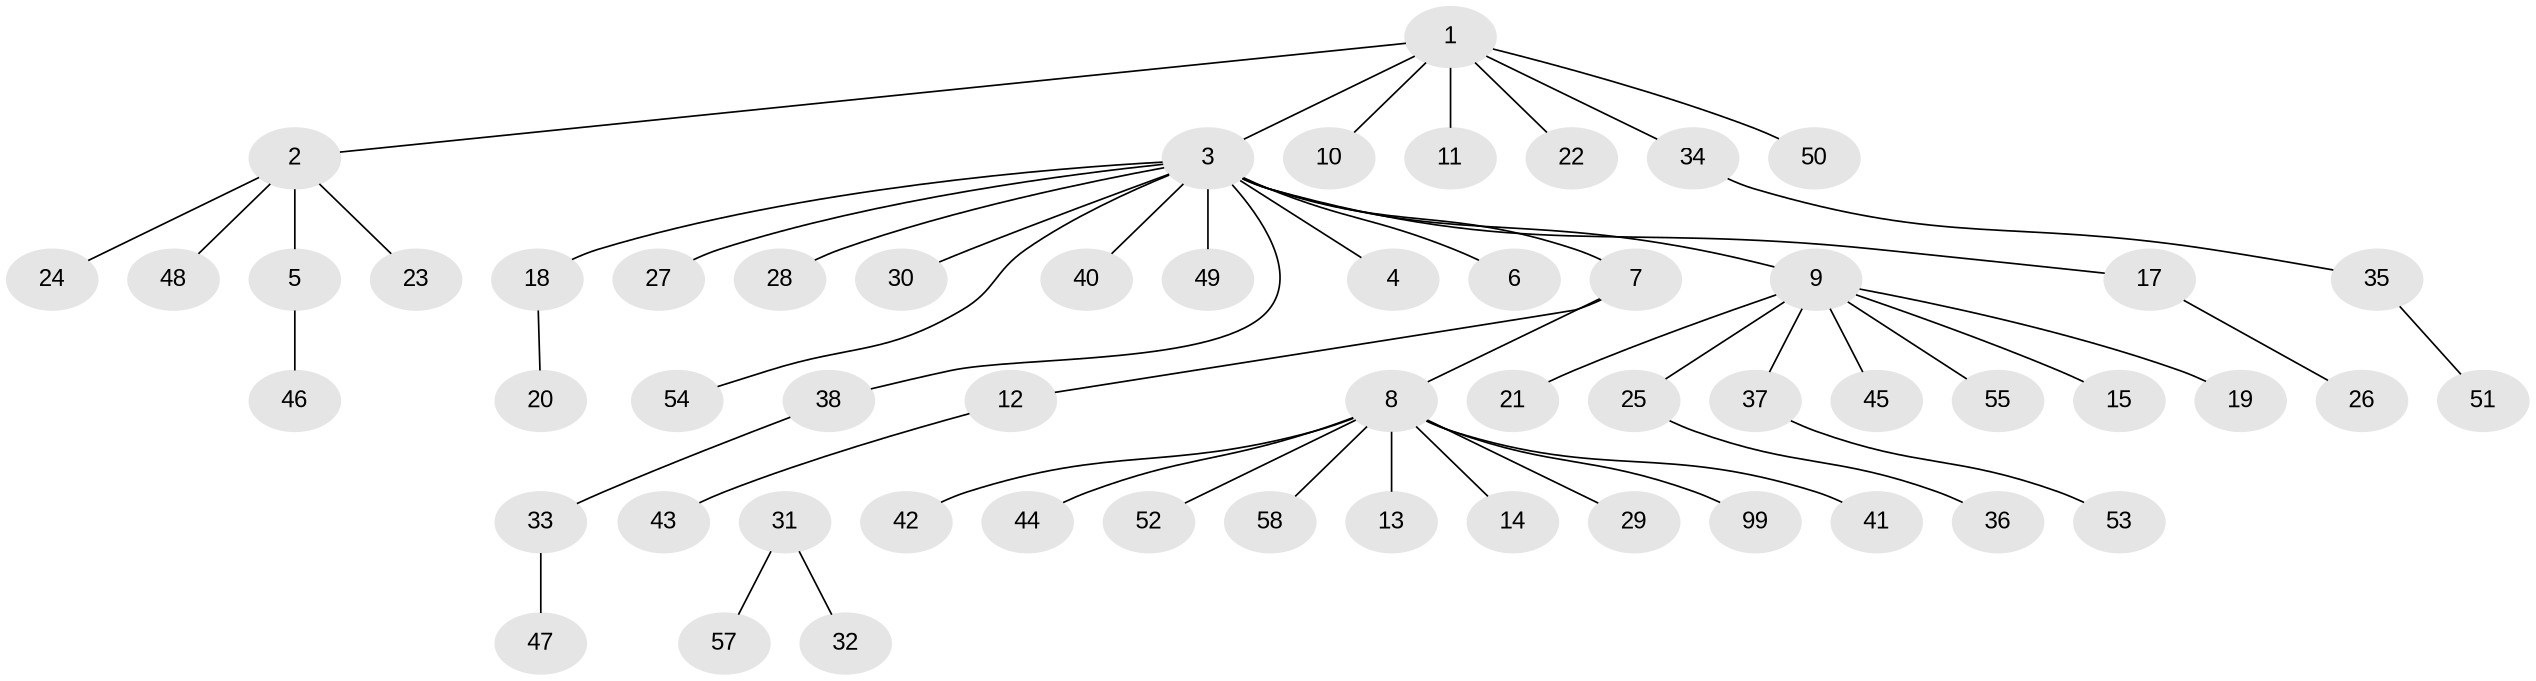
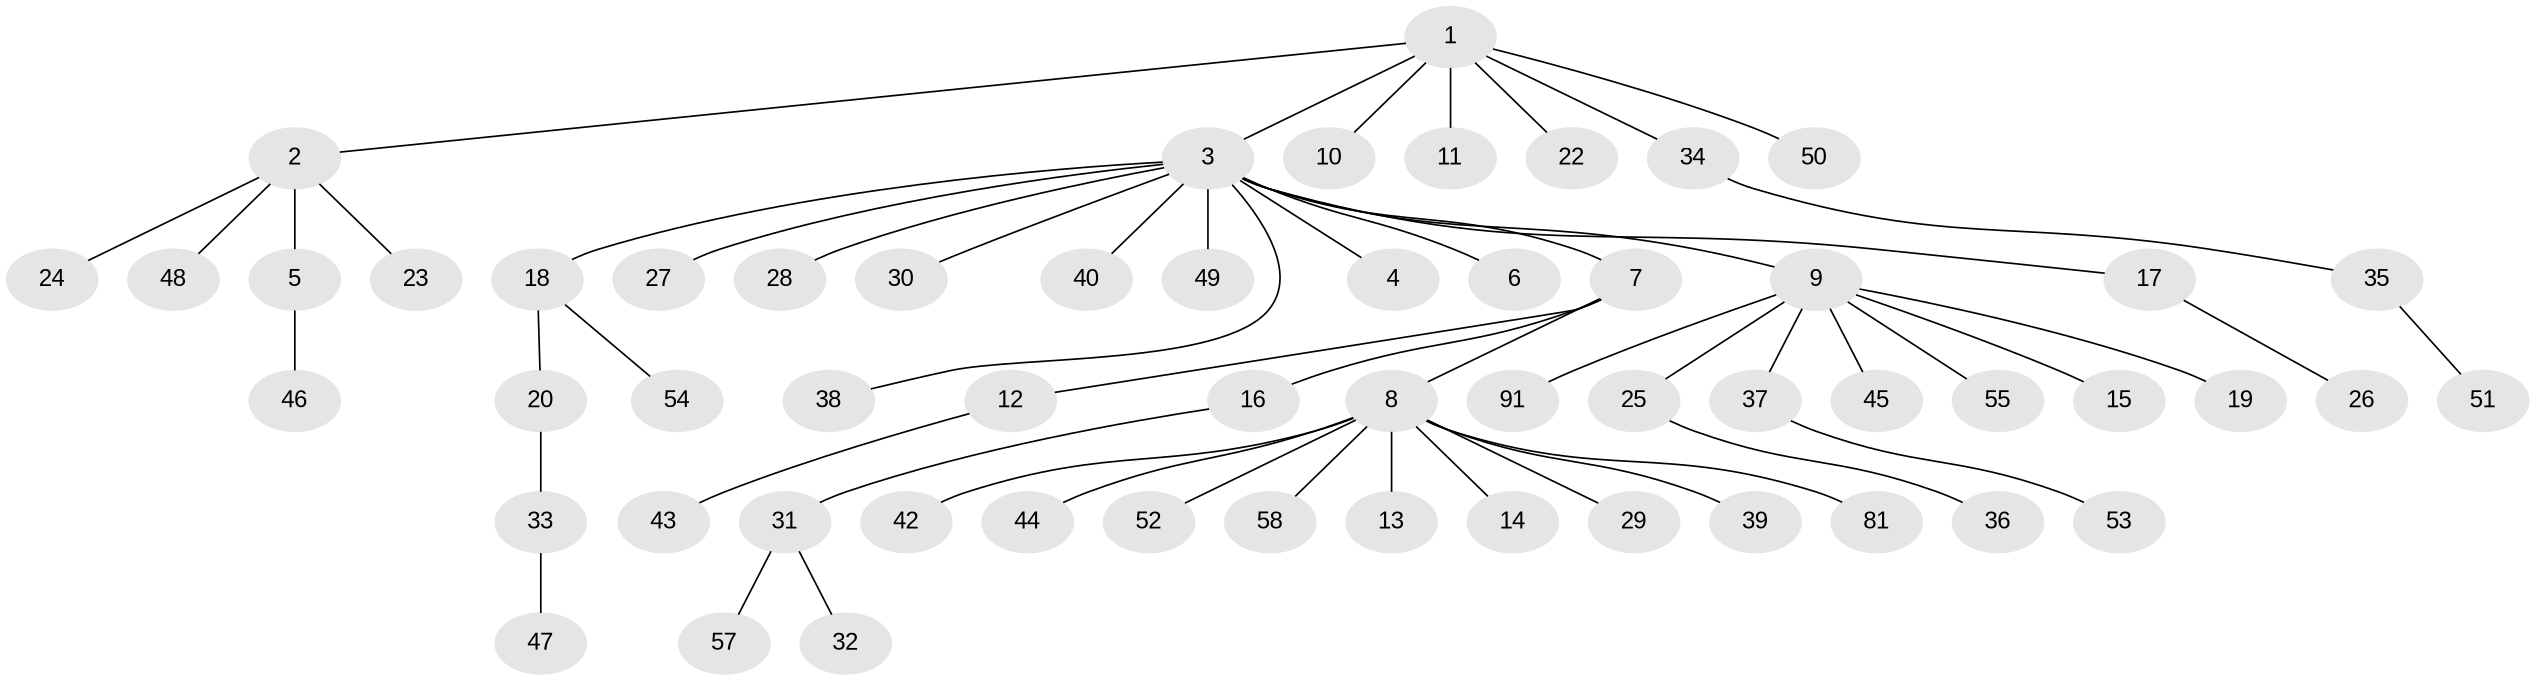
(959, 312) -> (608, 341)
none -> (1253, 401)
(1513, 401) -> (1513, 401)
(683, 459) -> (541, 462)
(1755, 522) -> (1755, 522)
(1877, 522) -> (1877, 522)
